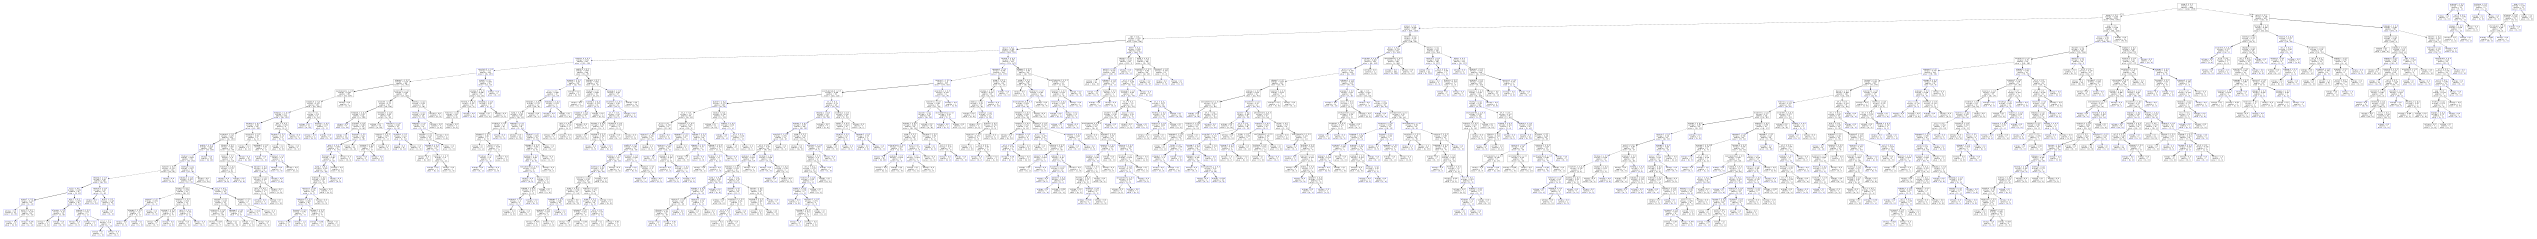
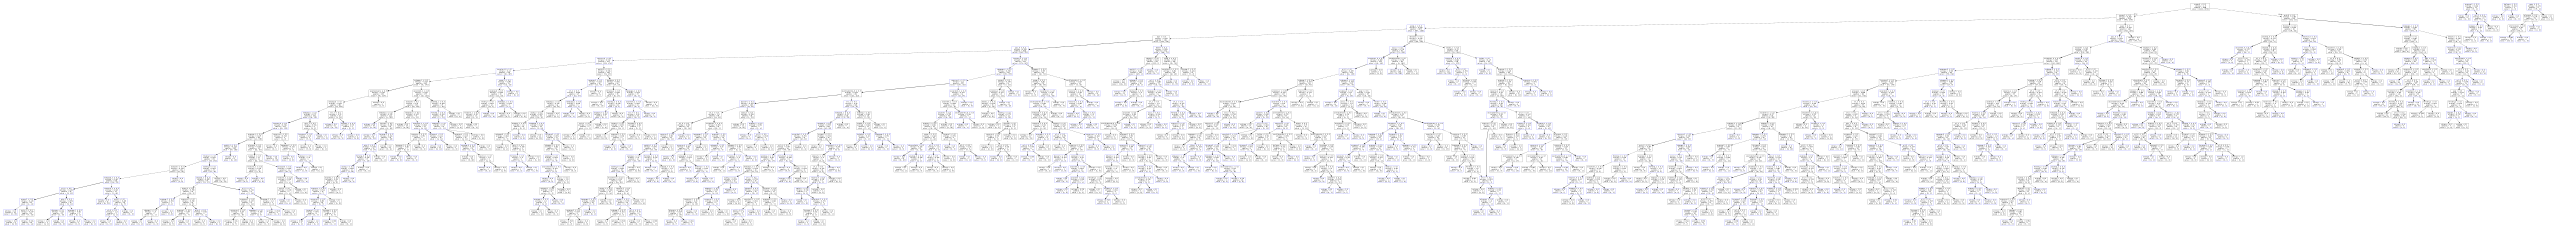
(94, 218) -> (116, 207)
